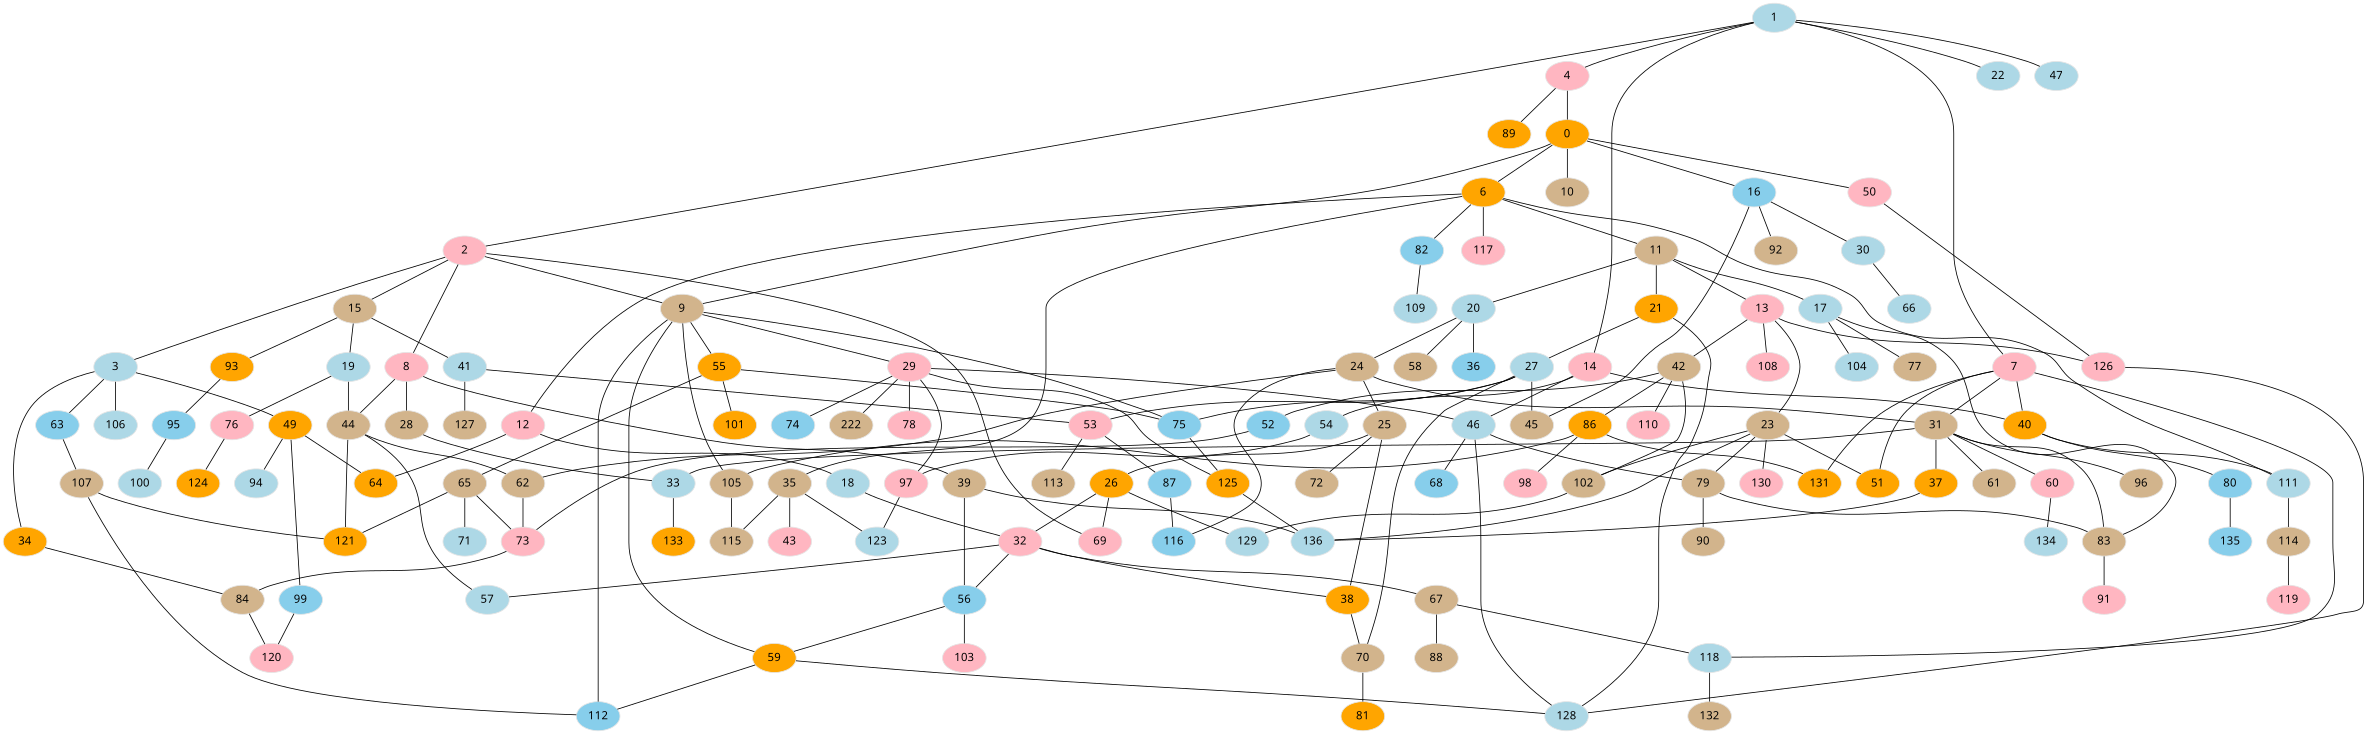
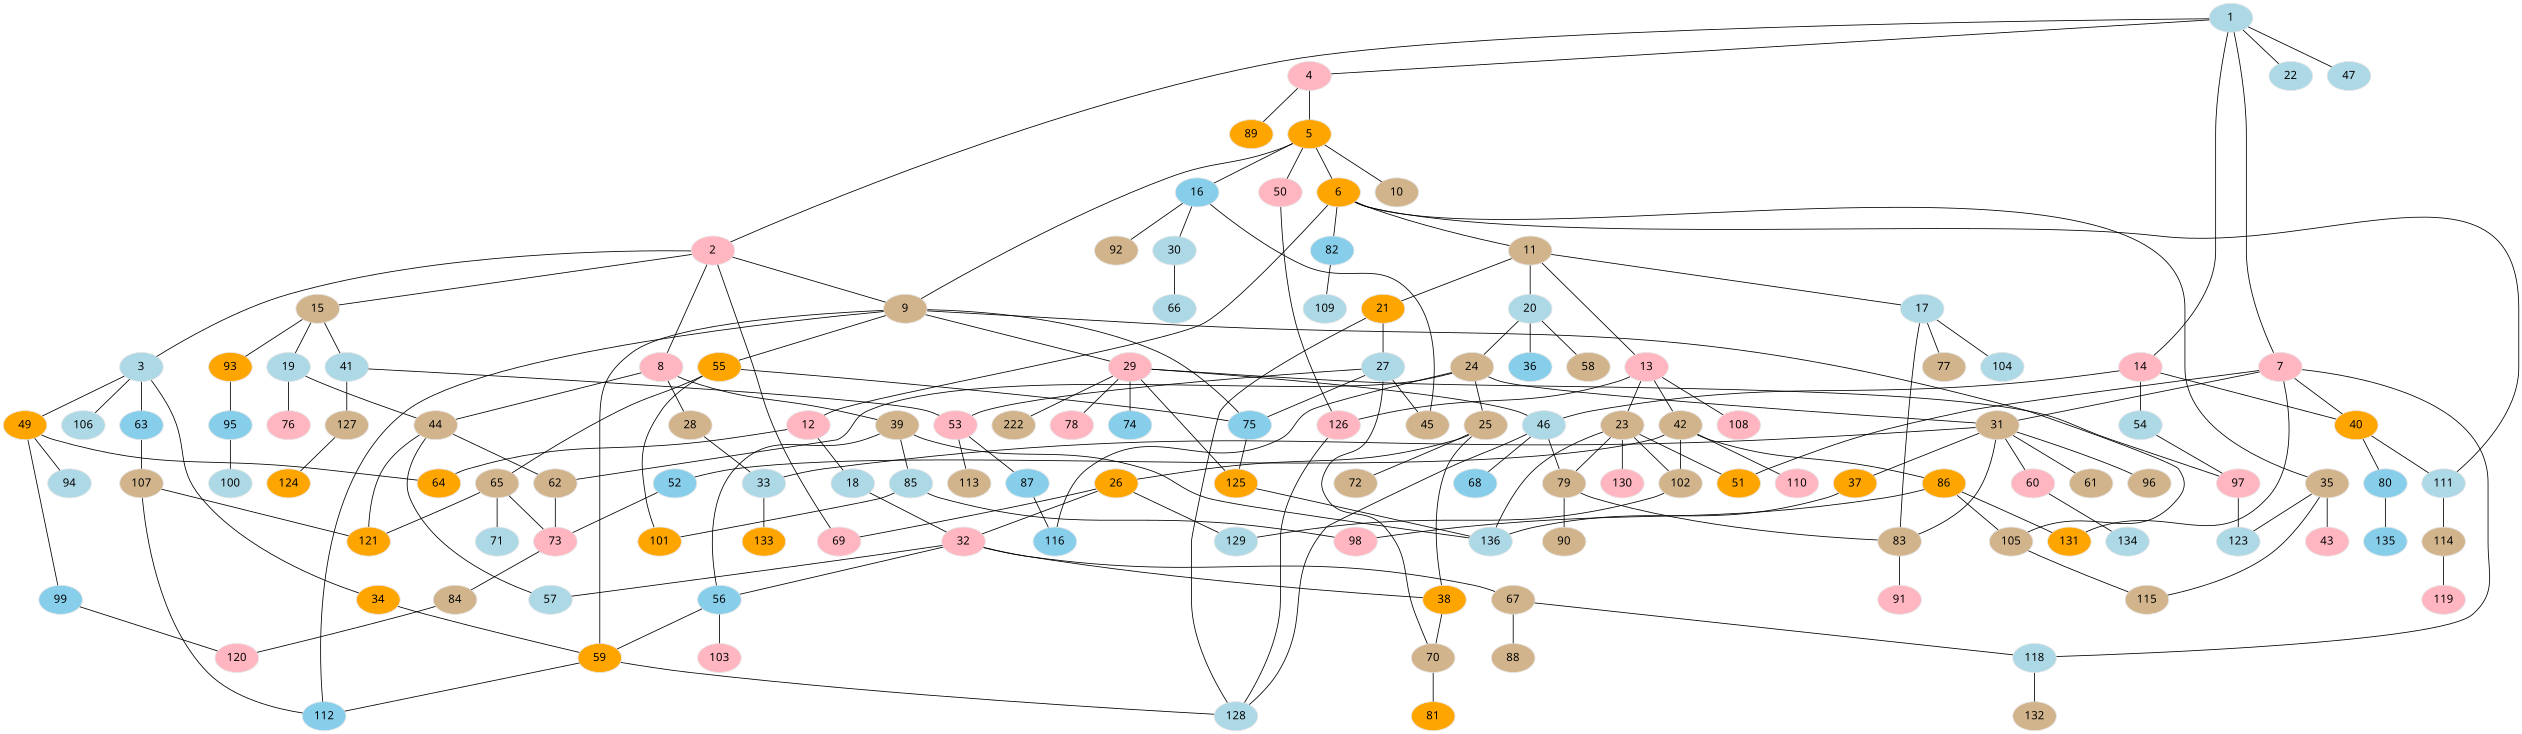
(1567, 134) -> (1310, 134)
(1483, 251) -> none
(215, 454) -> (318, 454)
none -> (911, 483)
(125, 568) -> (488, 630)
